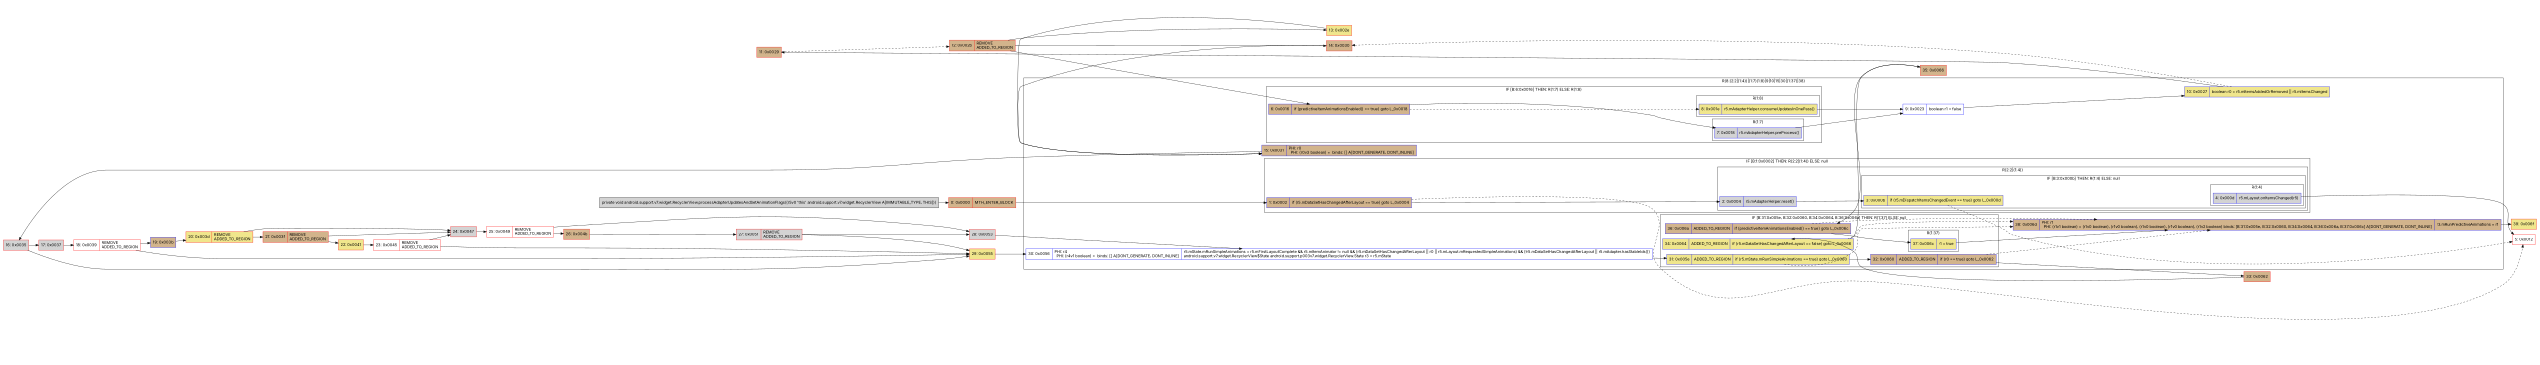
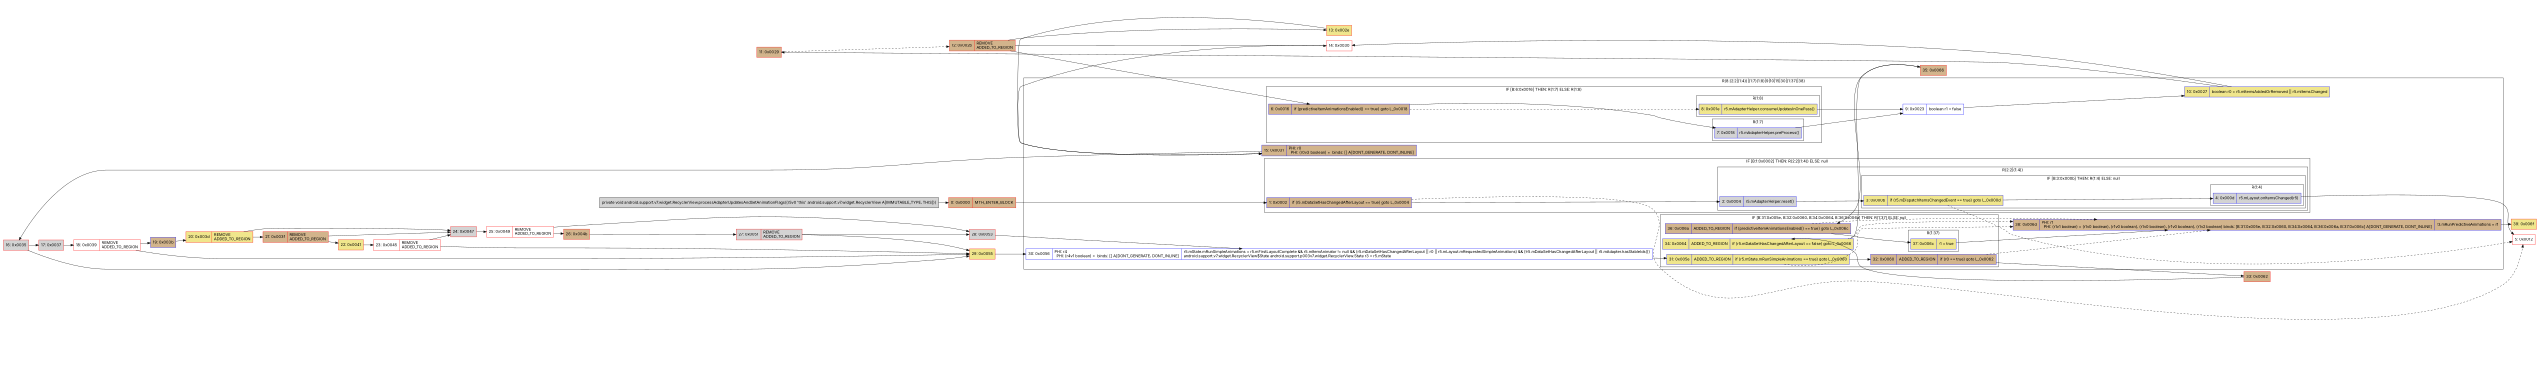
(1795, 43) -> (1795, 43)
(1339, 46) -> (1339, 46)
none -> (2107, 199)
